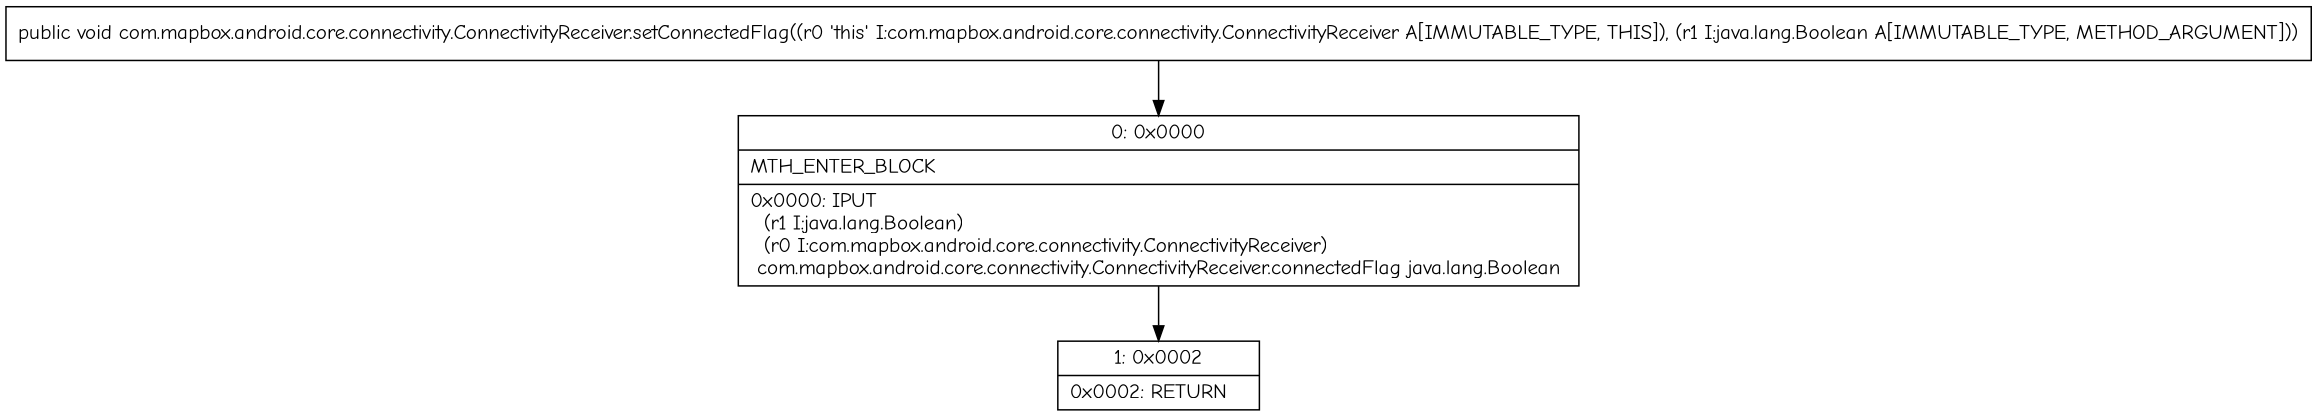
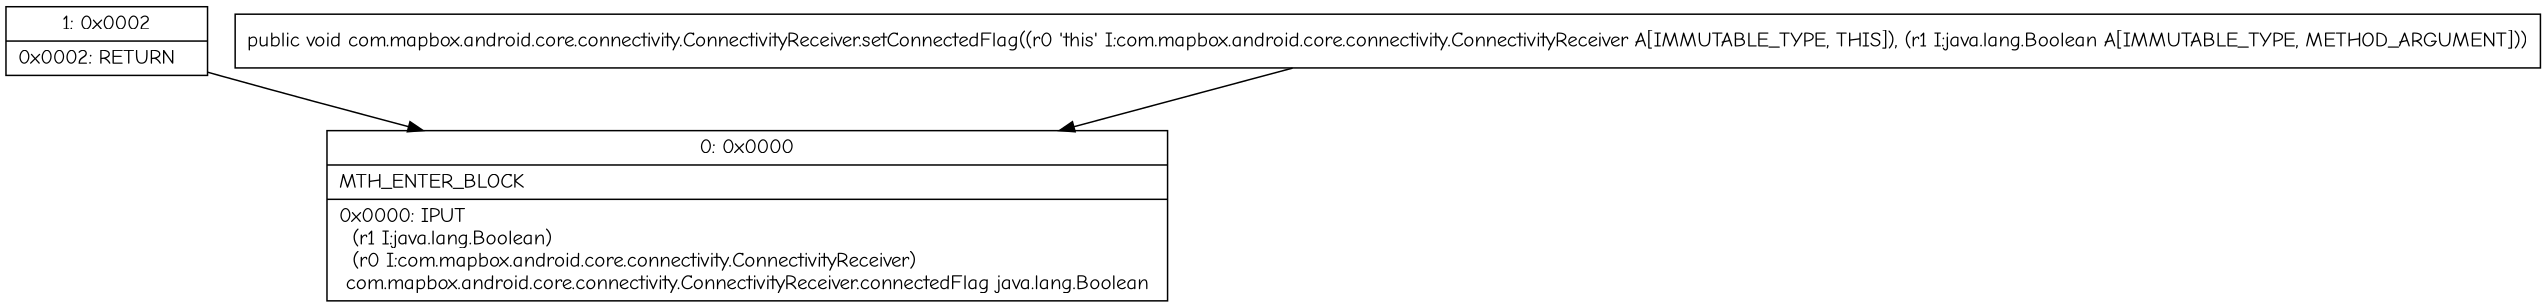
(1159, 306) -> (308, 100)
